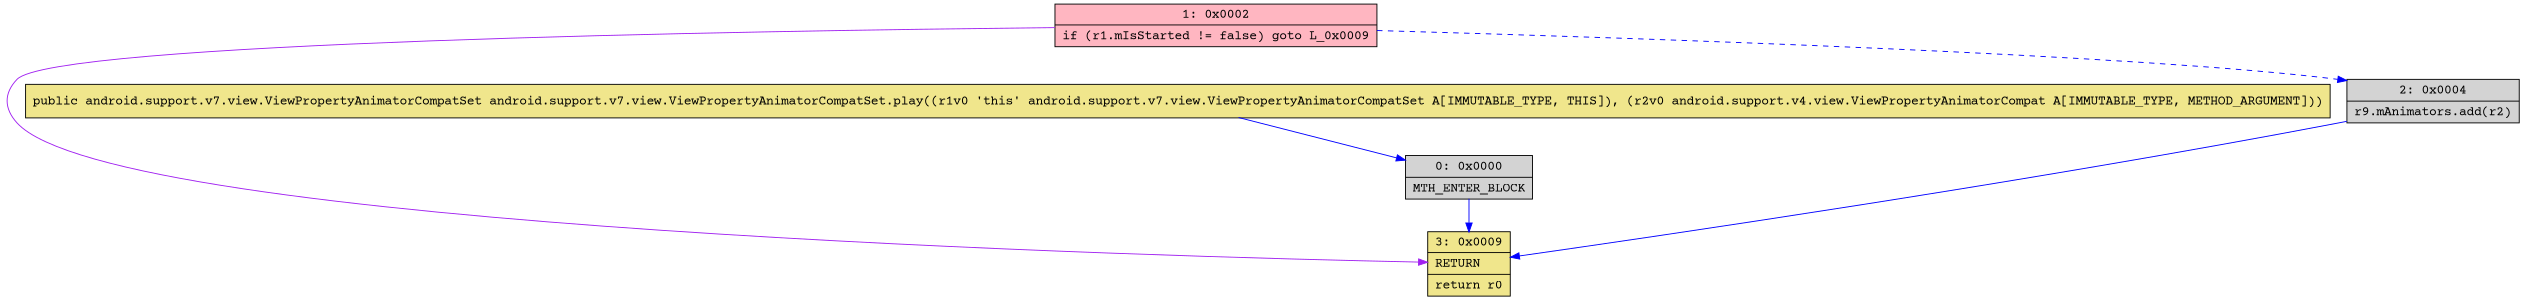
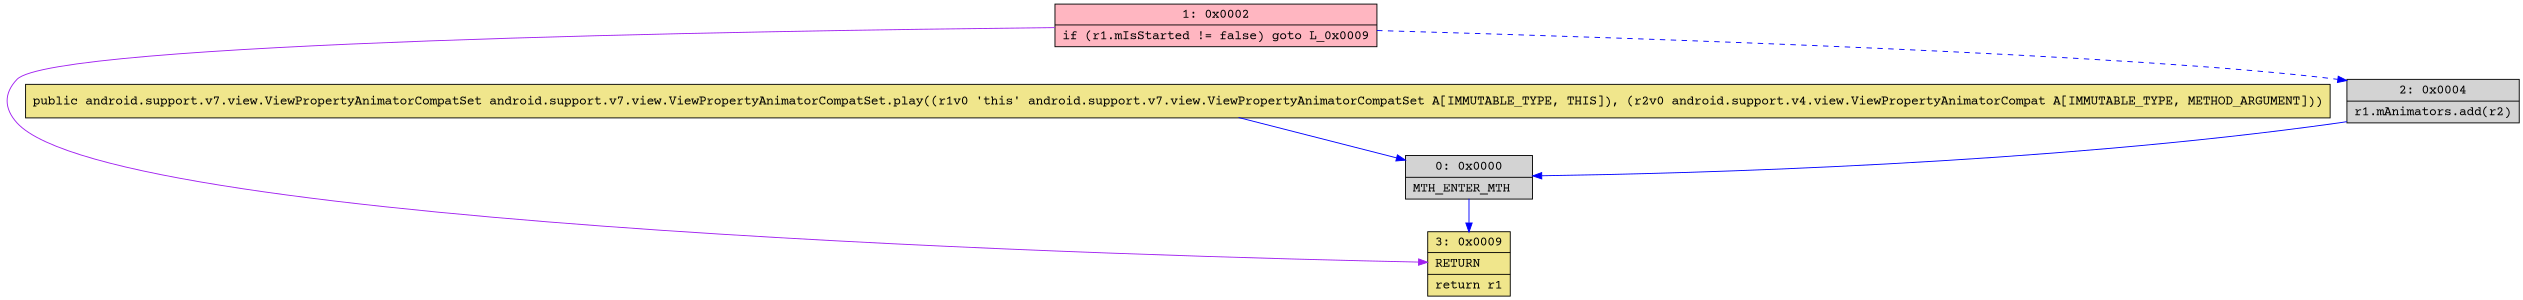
(2433, 112) -> (2433, 112)
(1469, 188) -> (1462, 188)
(1934, 193) -> (1945, 160)
(1469, 285) -> (1469, 285)
